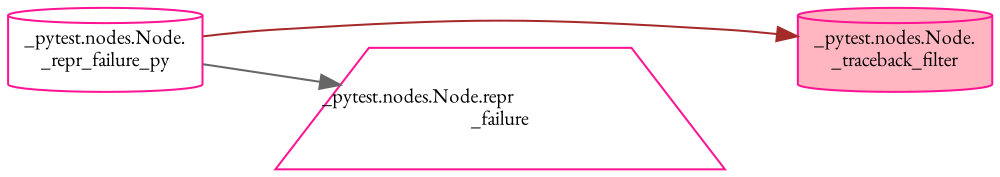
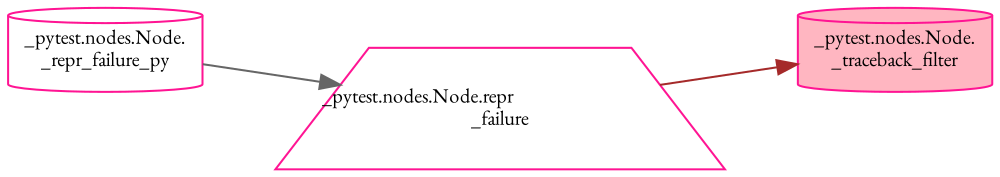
(490, 21) -> (718, 76)
